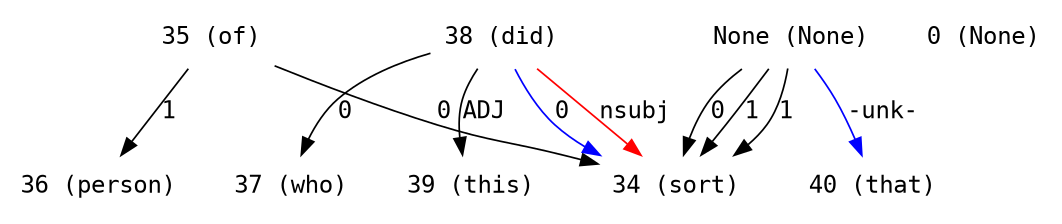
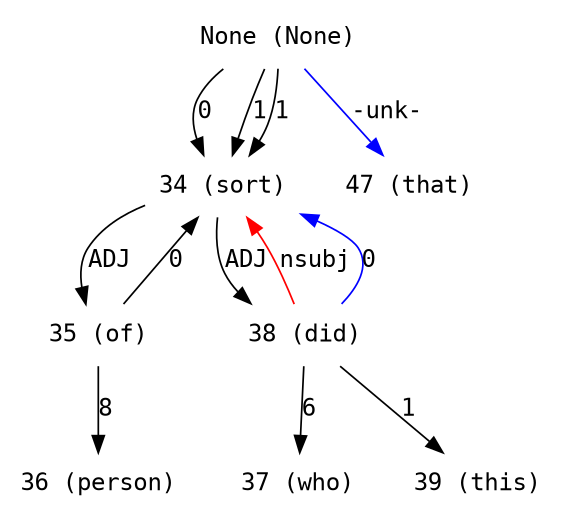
(984, 38) -> none
(169, 112) -> (106, 409)
(345, 112) -> (309, 409)
(484, 112) -> (409, 409)
(873, 186) -> (409, 186)
none -> (98, 236)
none -> (219, 257)
